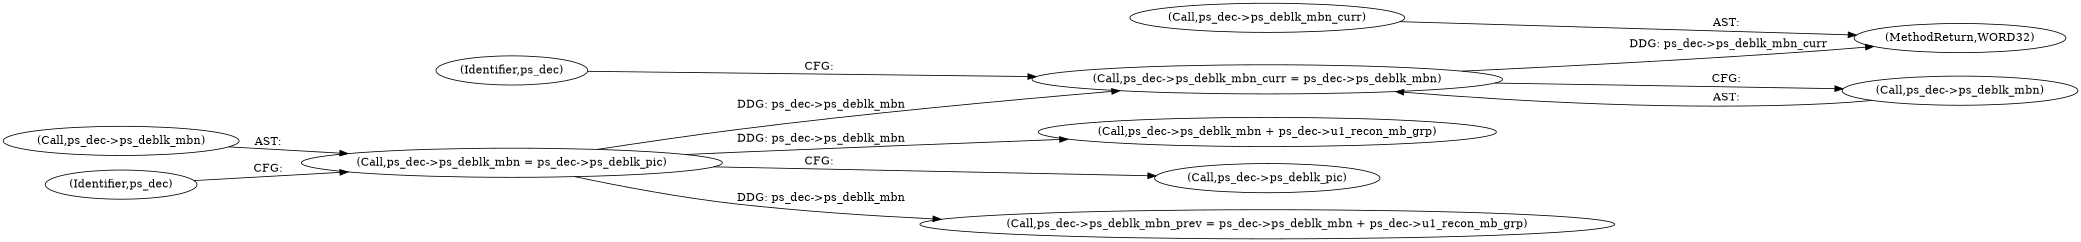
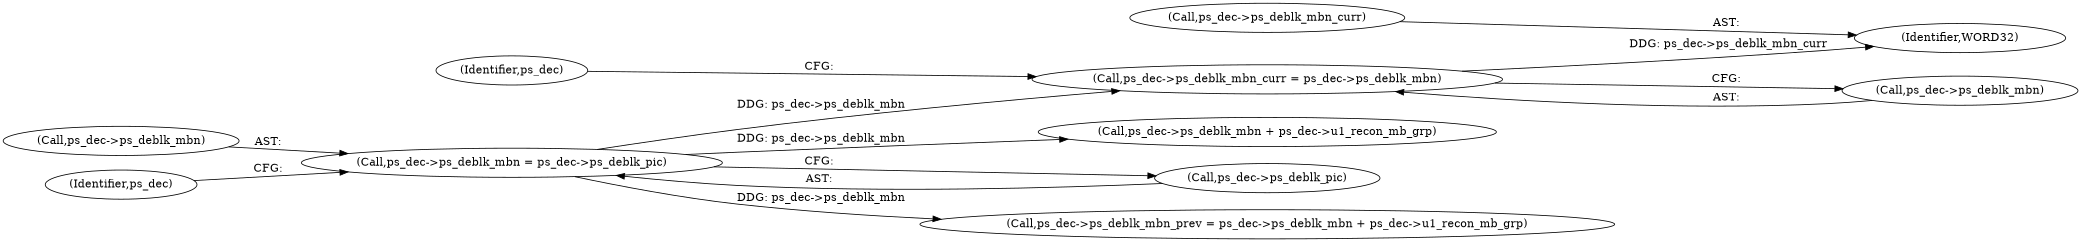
(1960, 38) -> (1960, 38)
none -> (893, 189)
